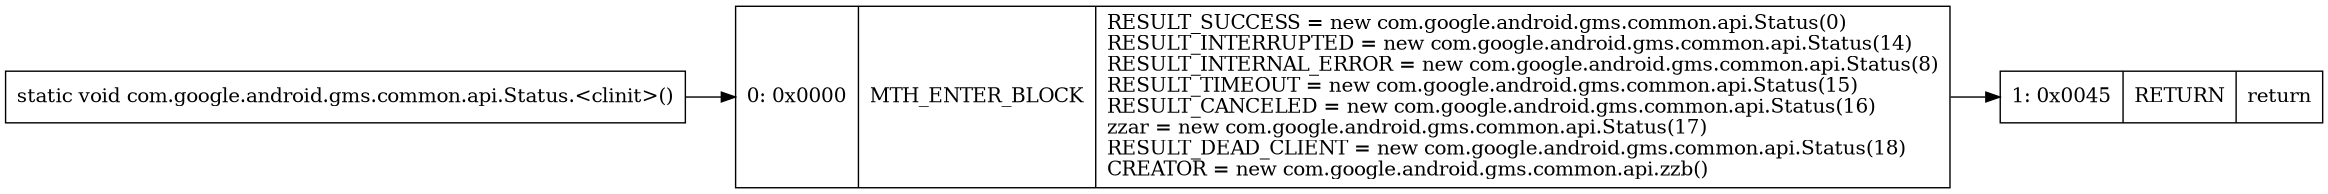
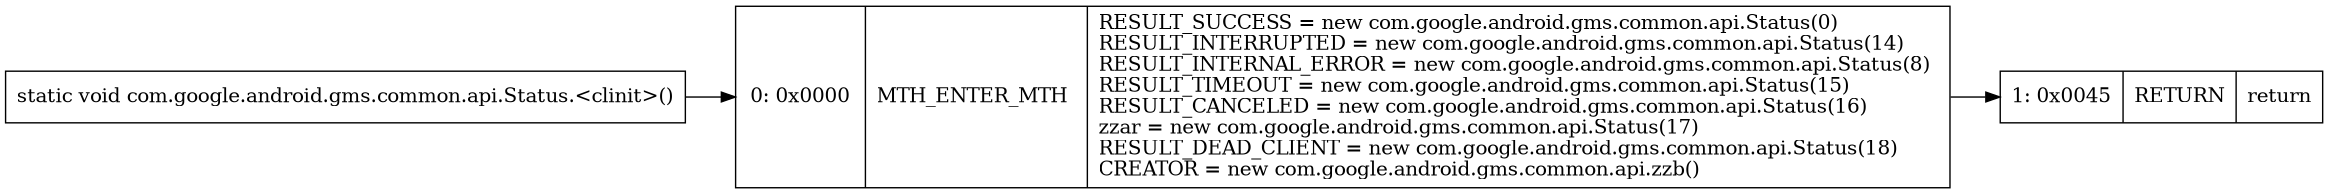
(977, 96) -> (972, 96)
